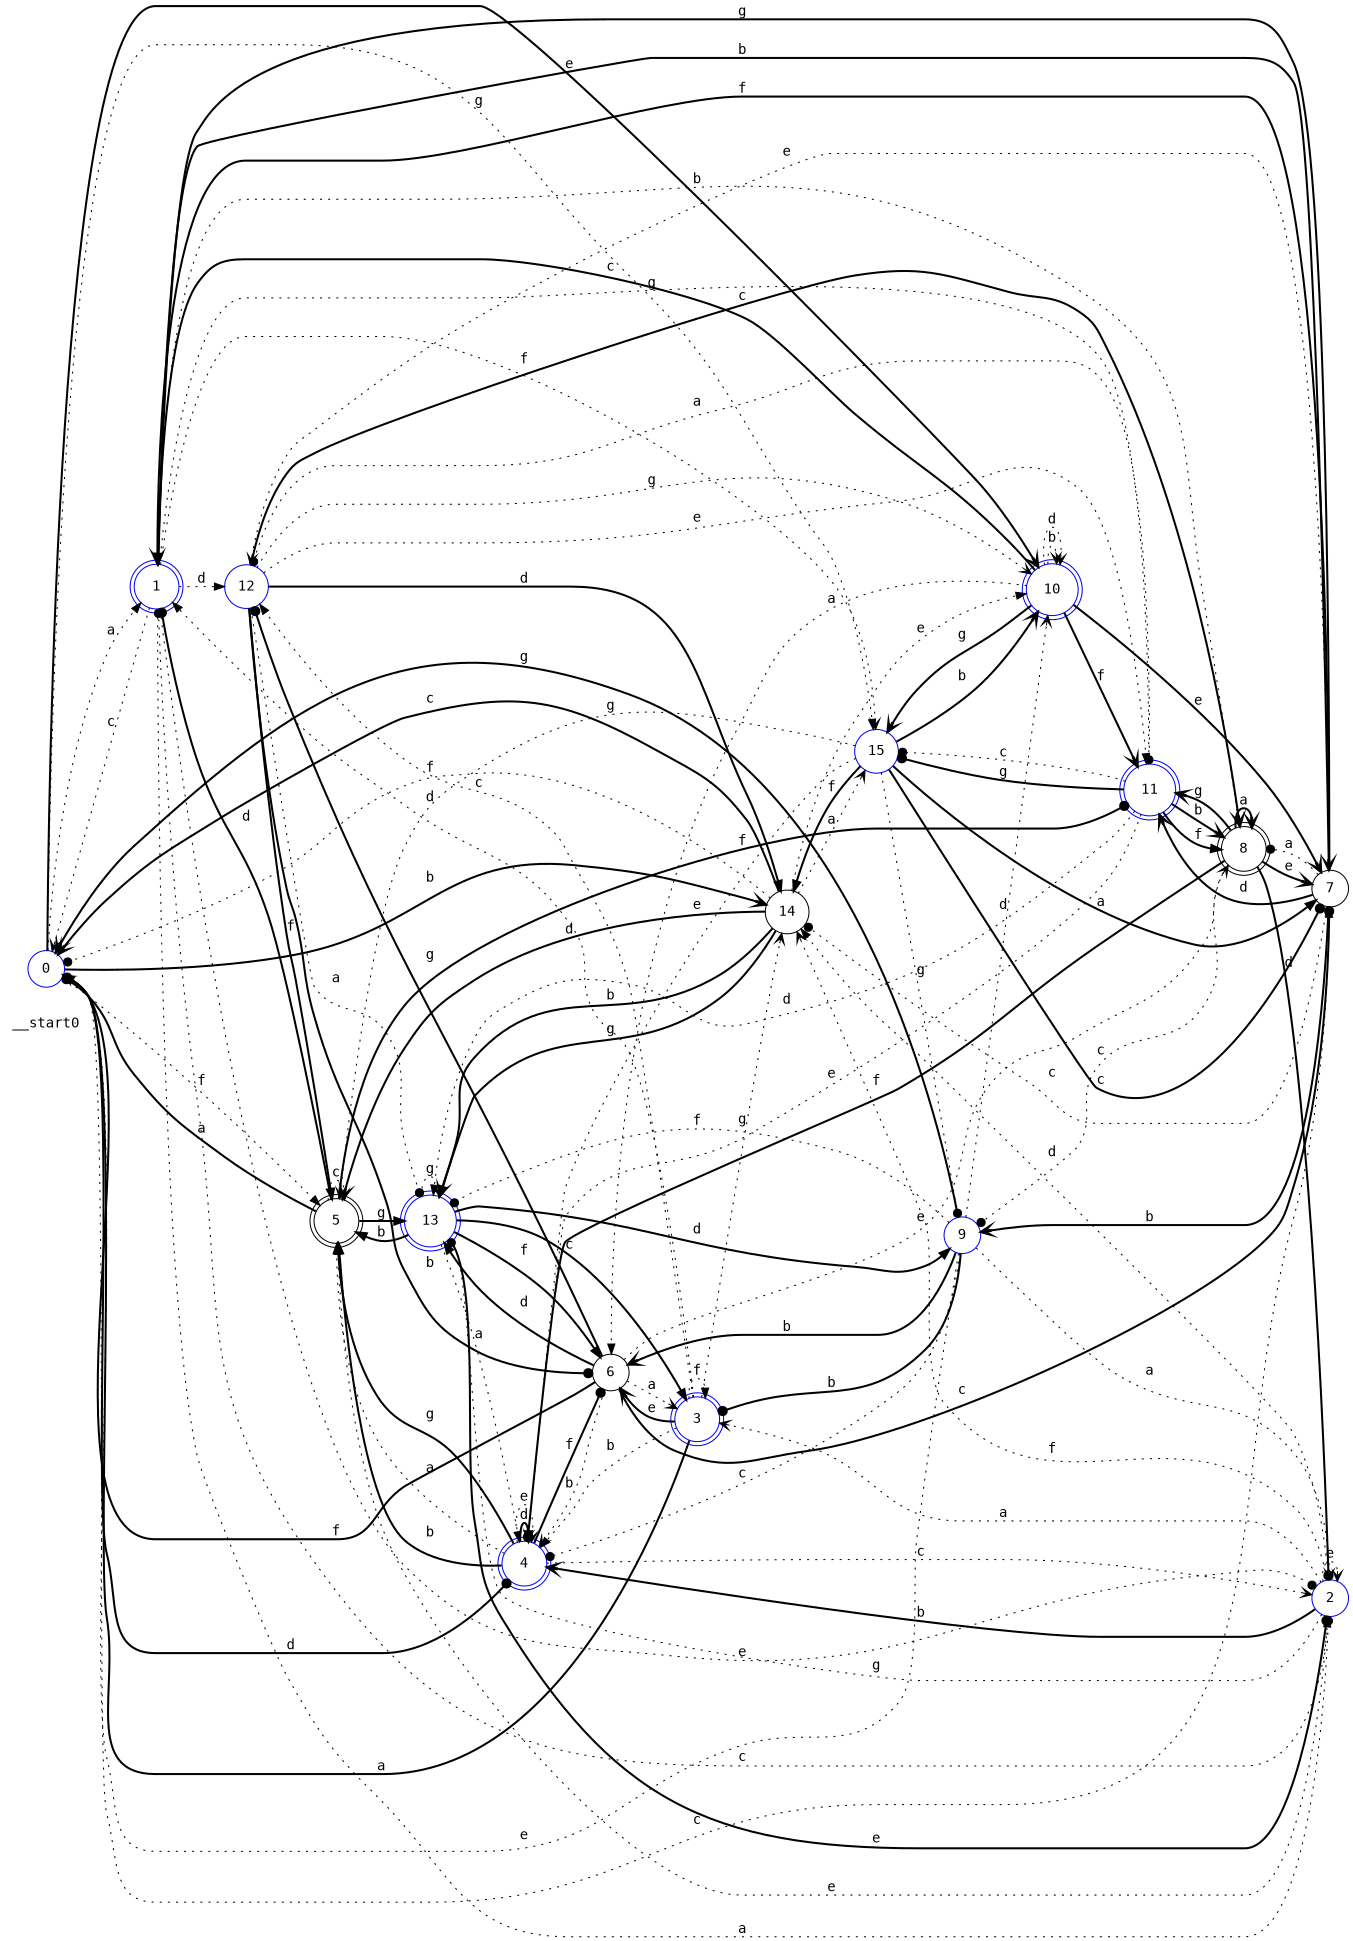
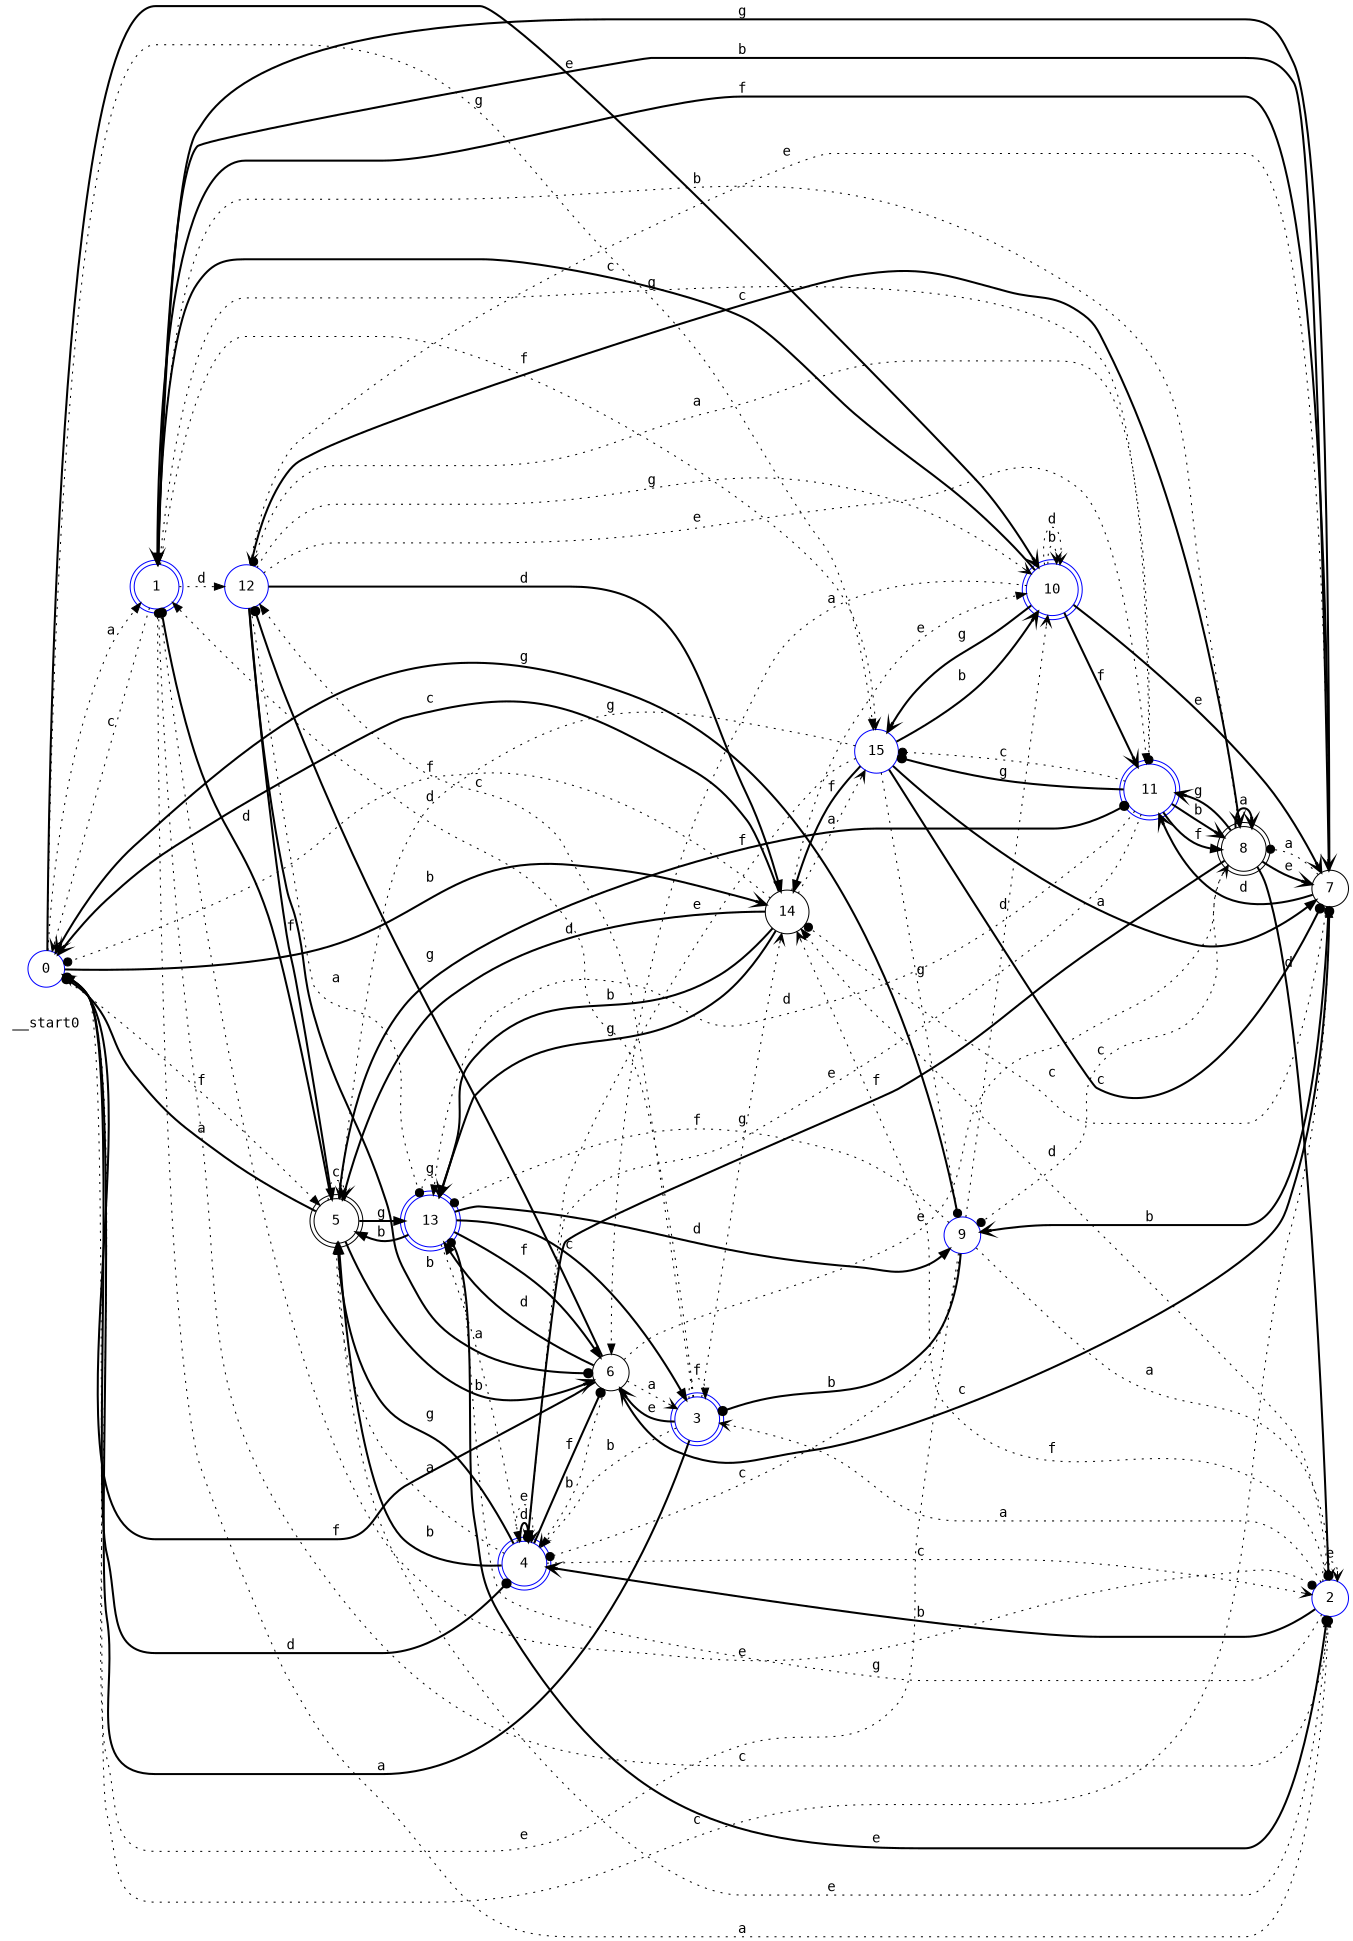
(816, 1335) -> (436, 1370)
